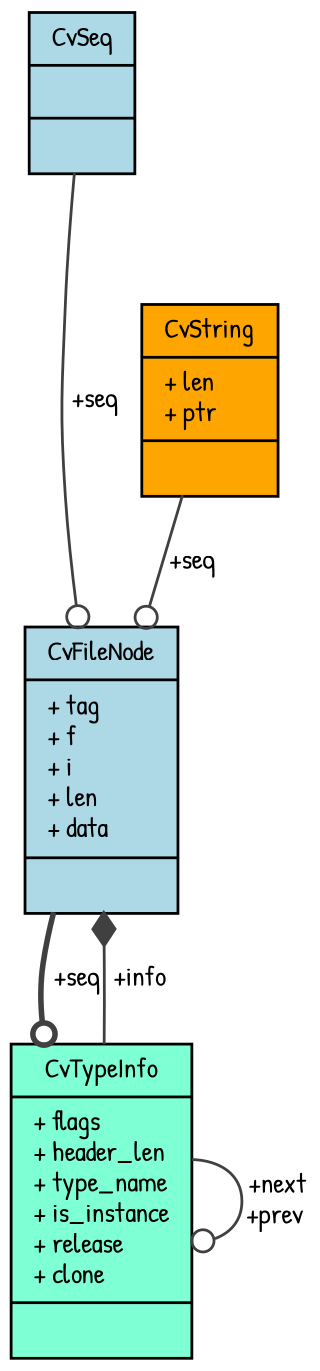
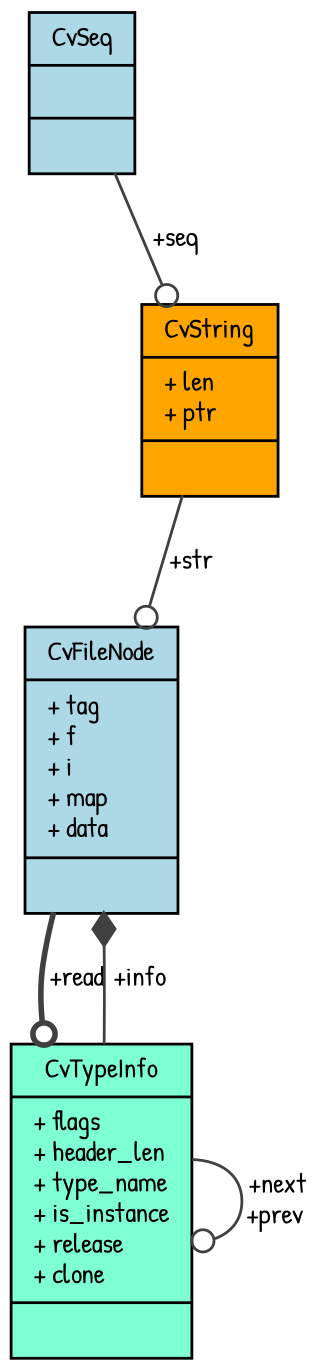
(62, 390) -> (138, 229)
(189, 562) -> (189, 562)
(74, 798) -> (78, 798)
(74, 979) -> (74, 979)
